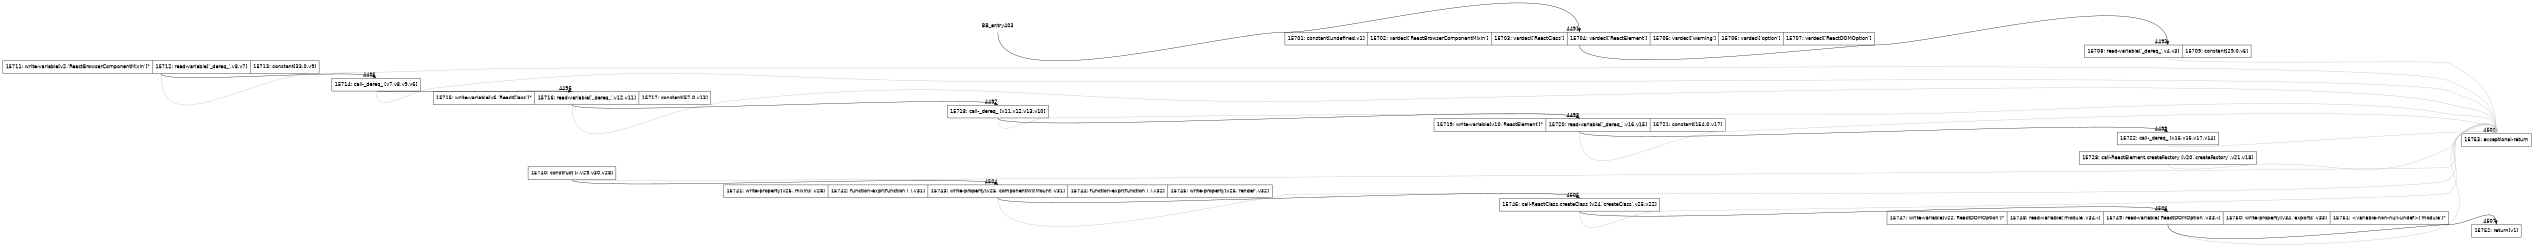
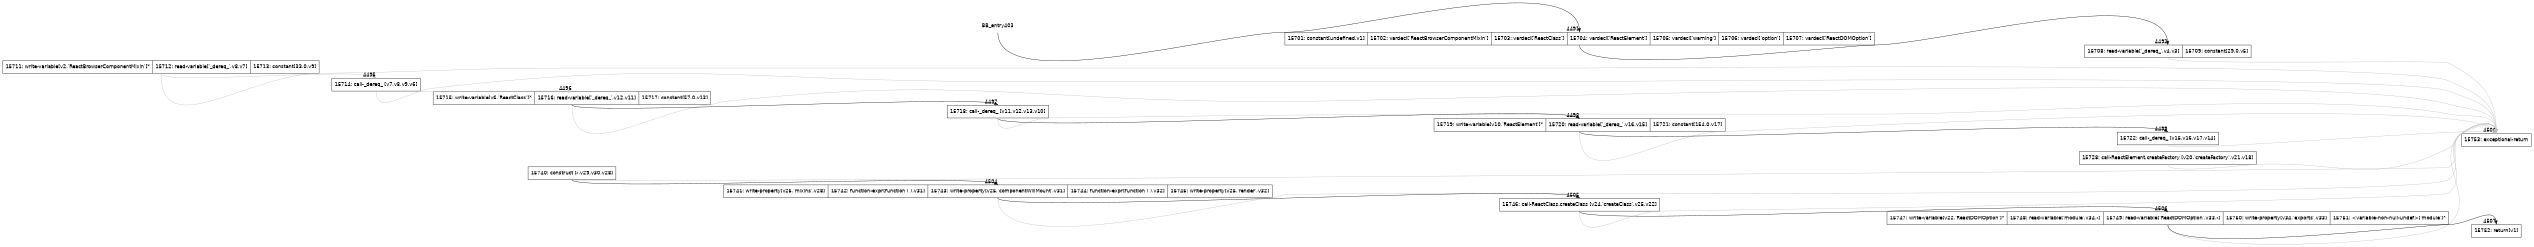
(267, 76) -> (267, 76)
(472, 91) -> (472, 91)
